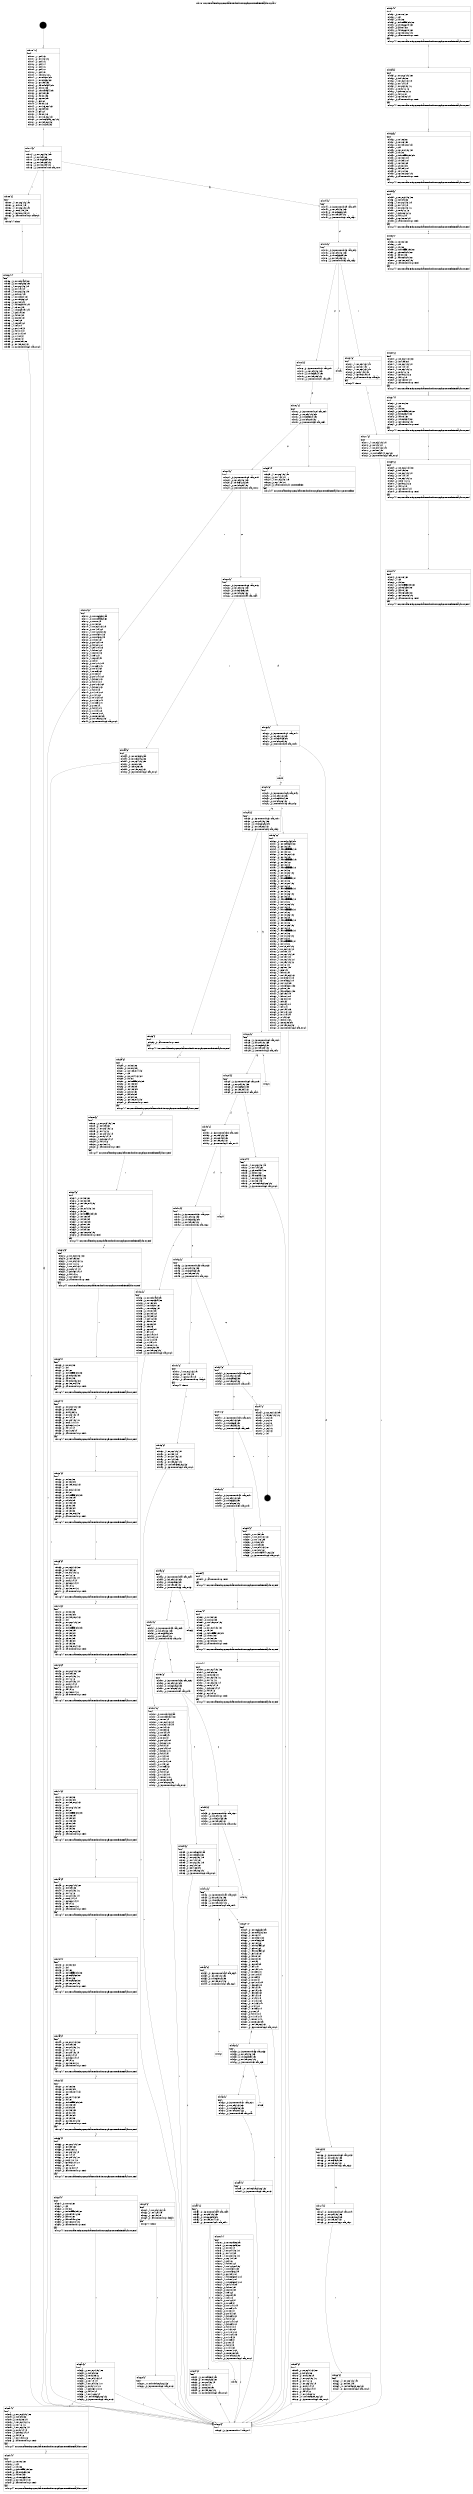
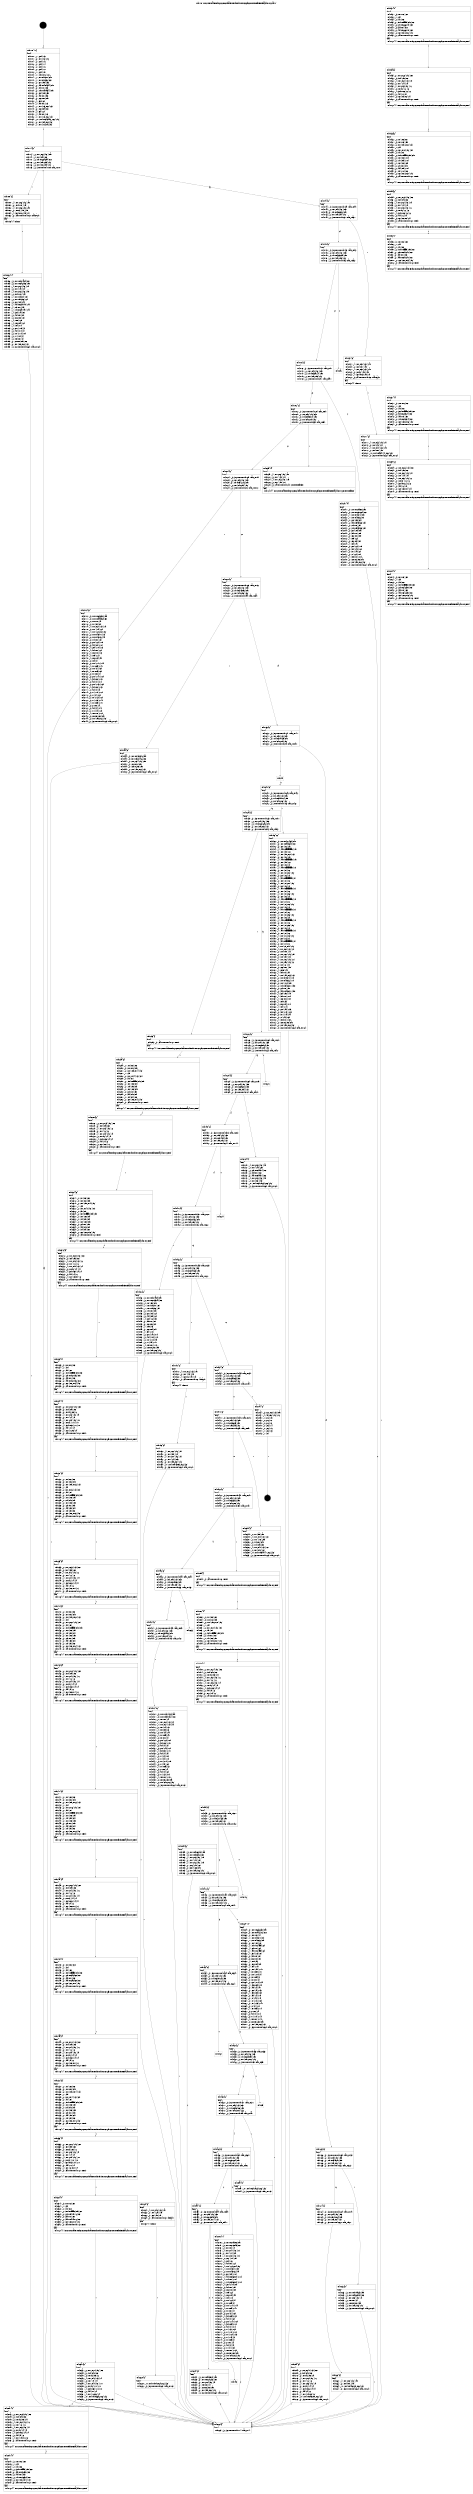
(350, 309) -> (368, 286)
(428, 371) -> none
none -> (359, 535)
(193, 1246) -> (193, 1246)
none -> (204, 1538)
(174, 1683) -> none
(250, 2036) -> (233, 2015)
none -> (232, 2158)
none -> (356, 2298)
